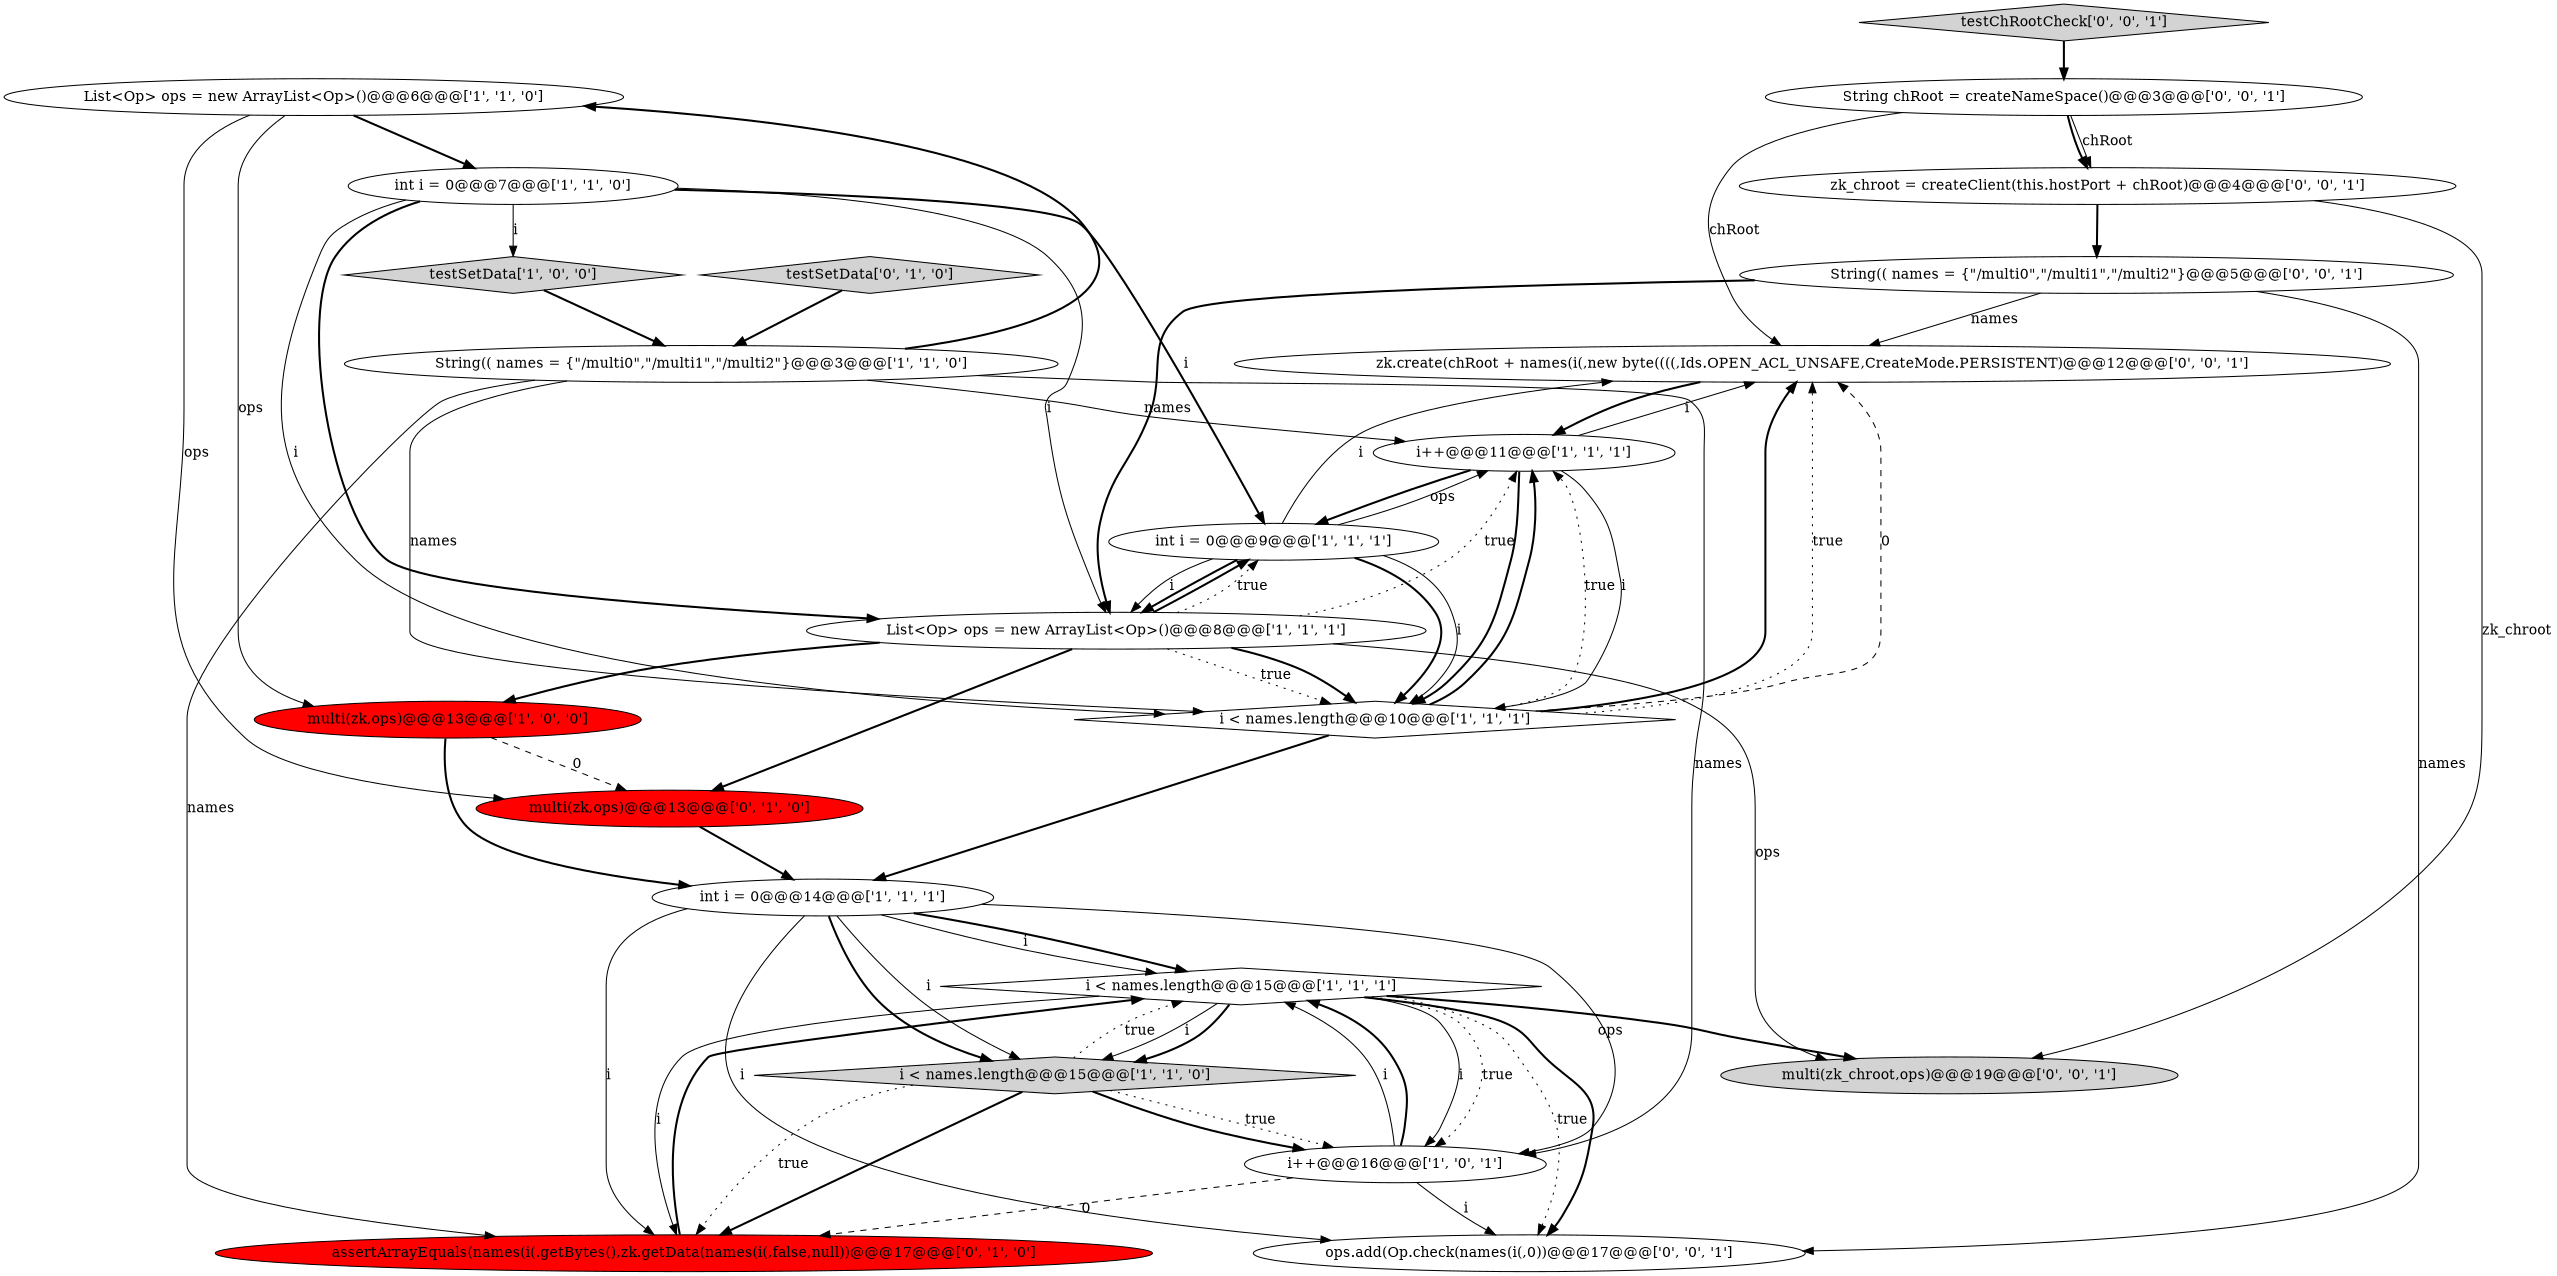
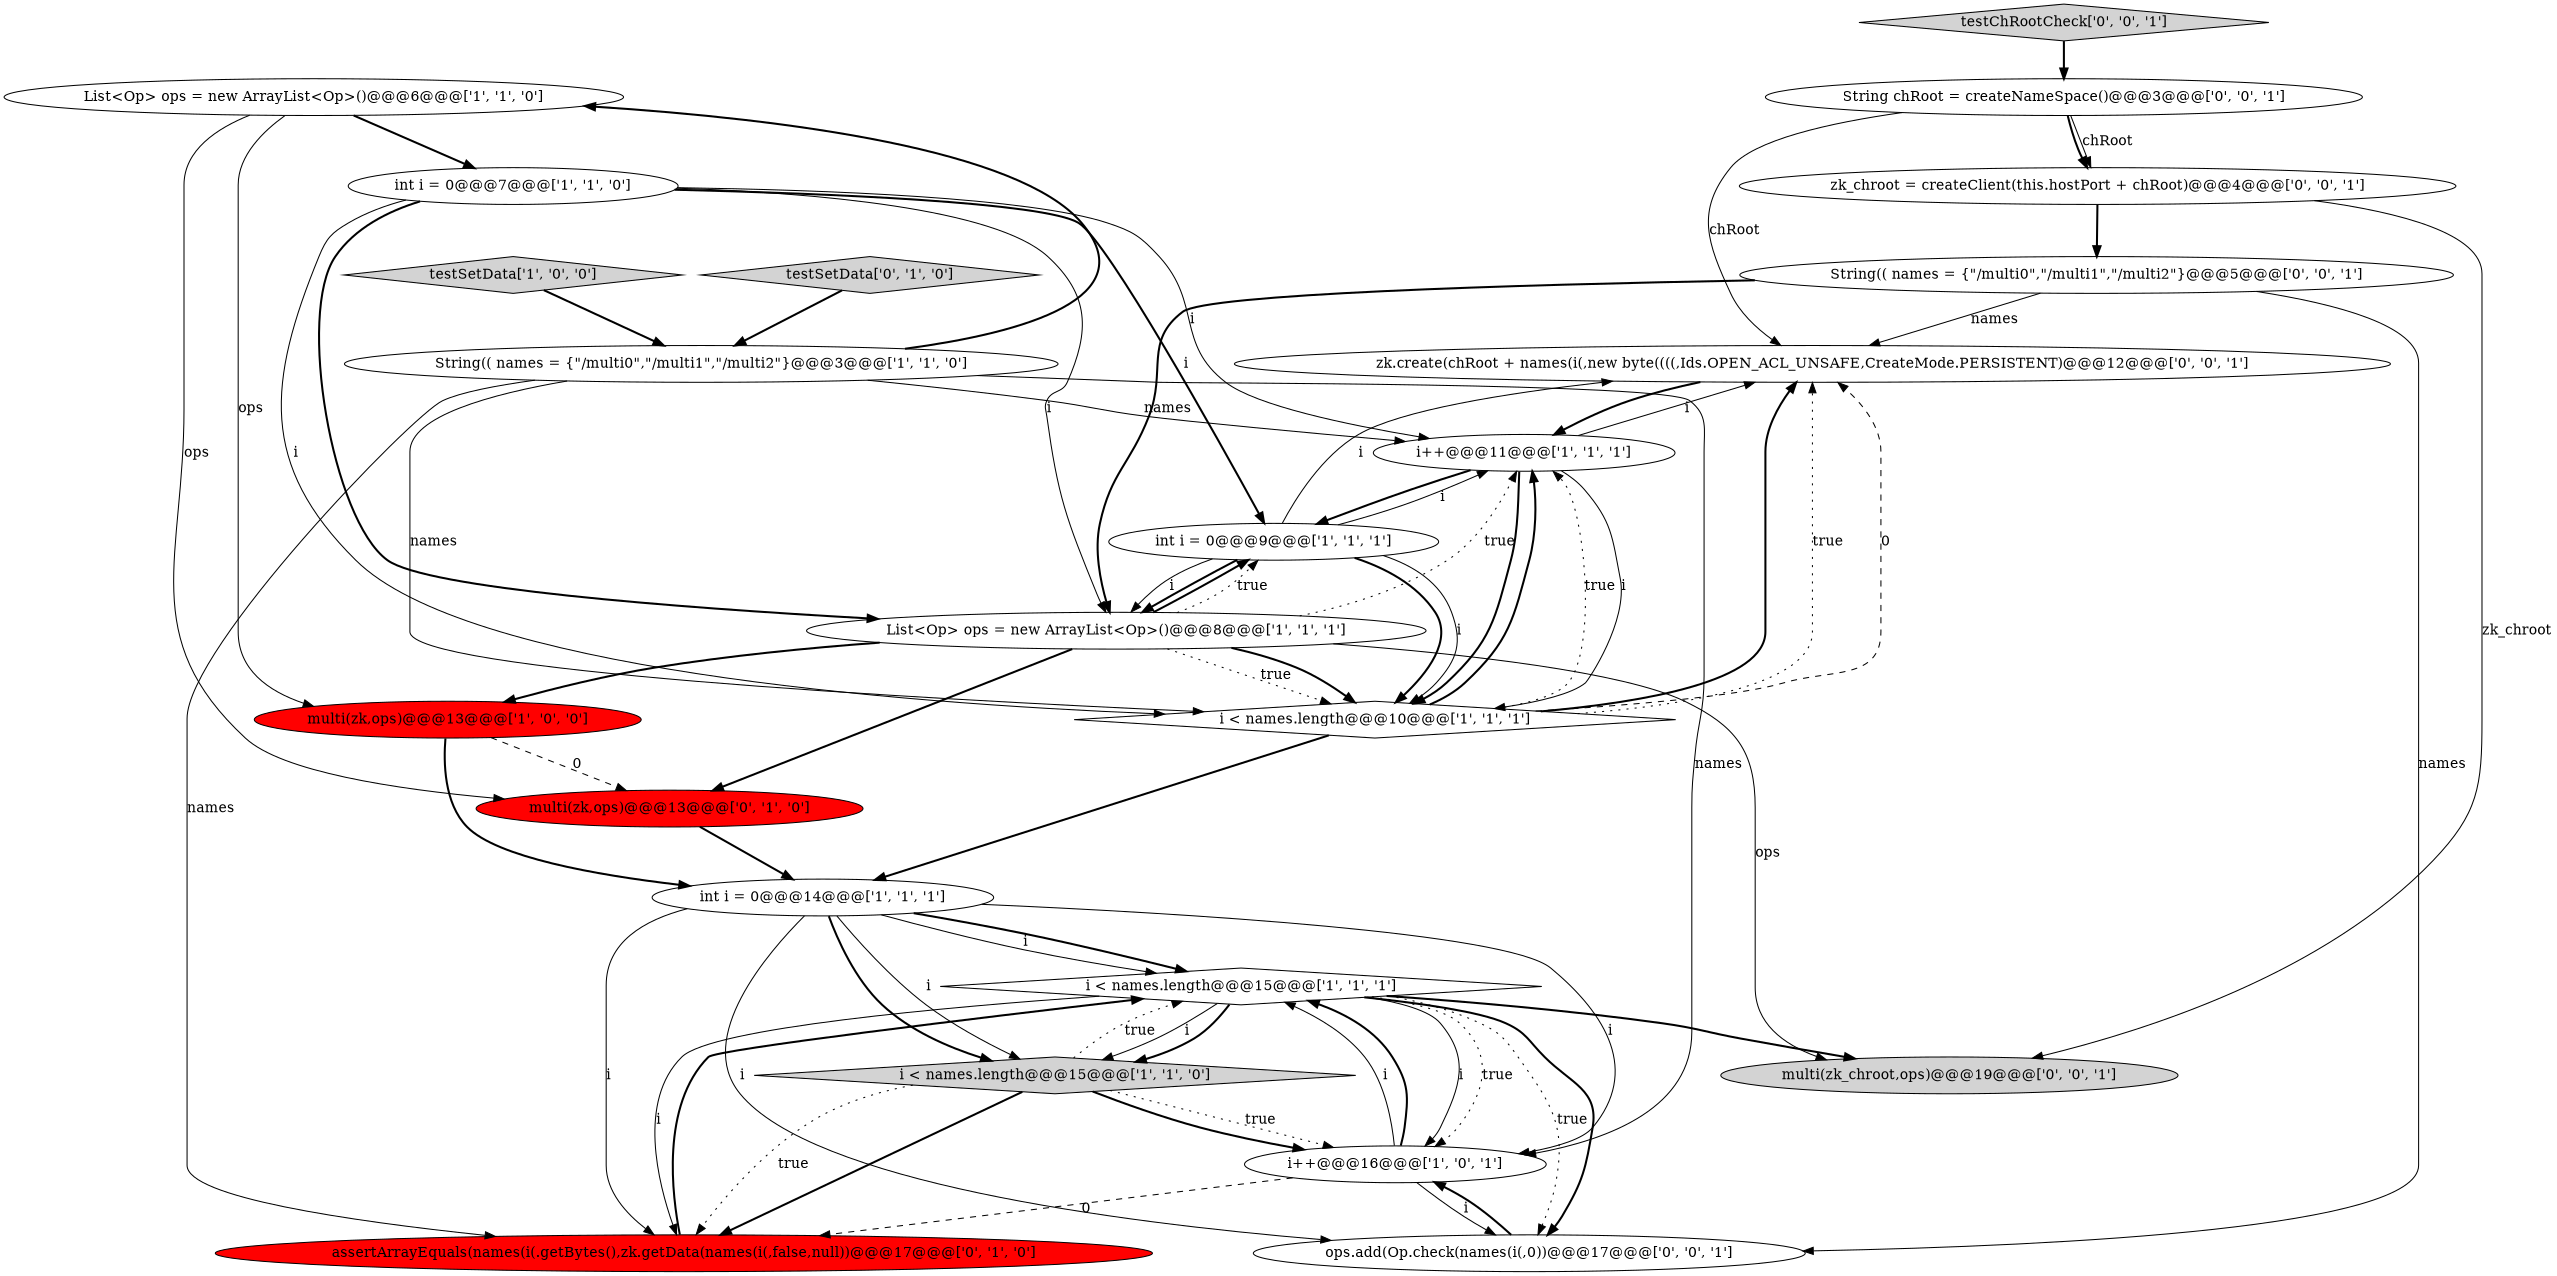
(513, 225) -> (1096, 220)
(1443, 497) -> (1443, 497)
(1611, 1031) -> (1611, 1031)
none -> (1479, 1208)
